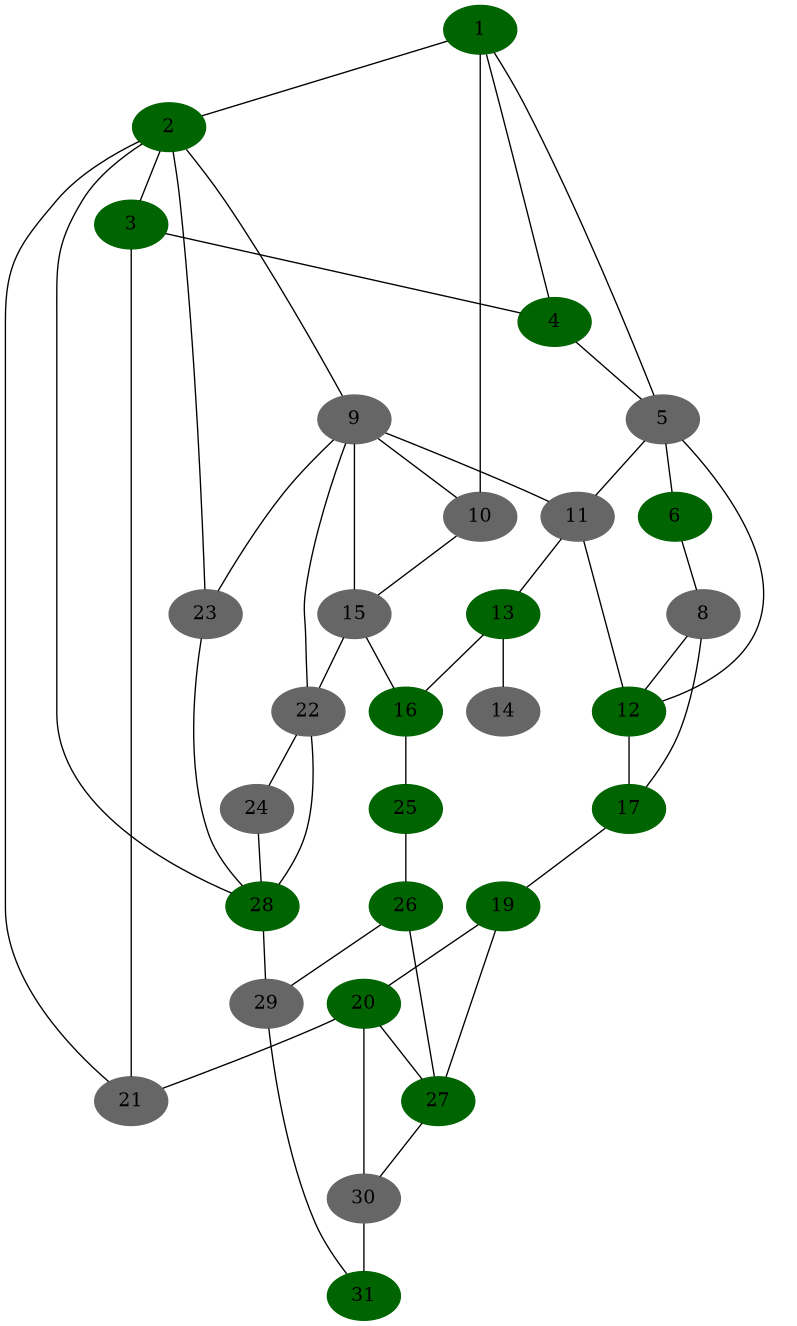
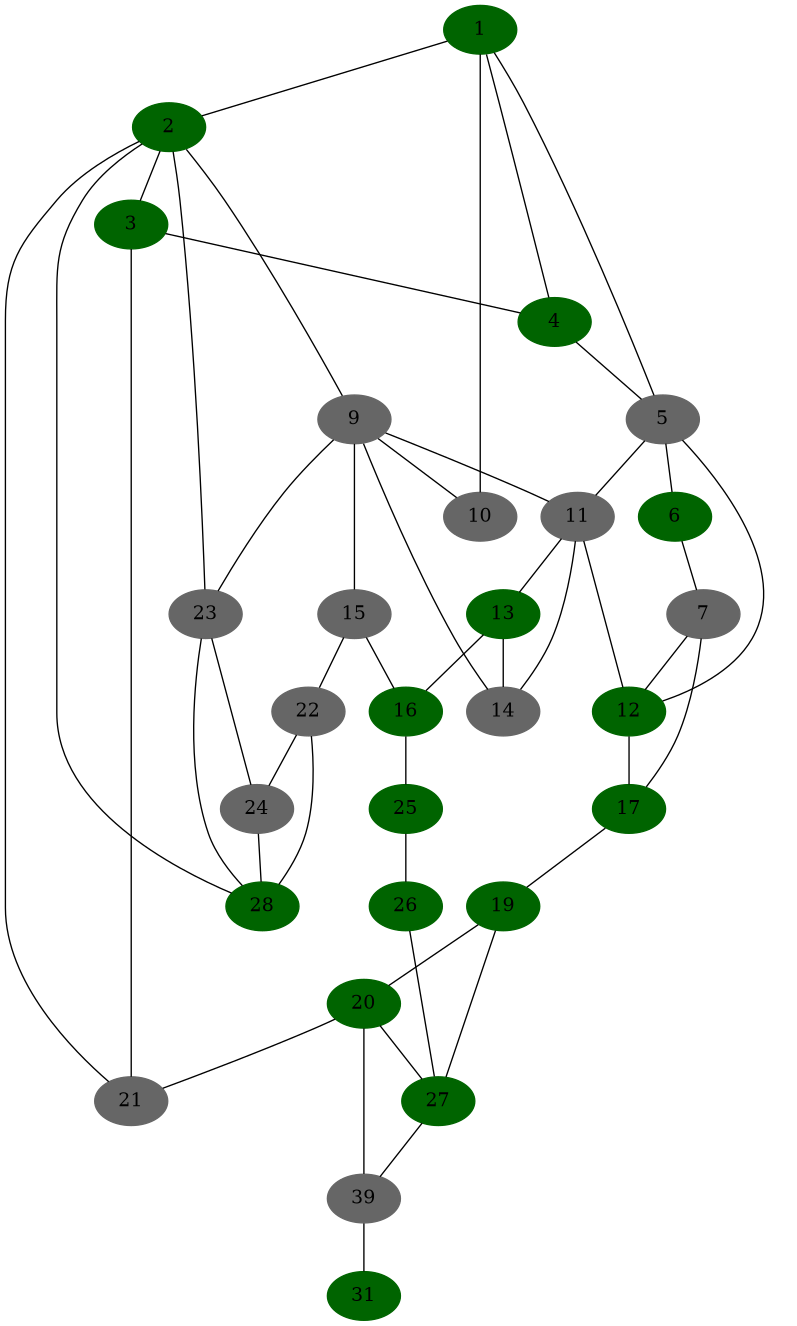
(311, 563) -> (419, 570)
(417, 566) -> none
(703, 614) -> (703, 614)
none -> (559, 620)
none -> (231, 712)
(266, 1004) -> none
(364, 1199) -> (364, 1199)
